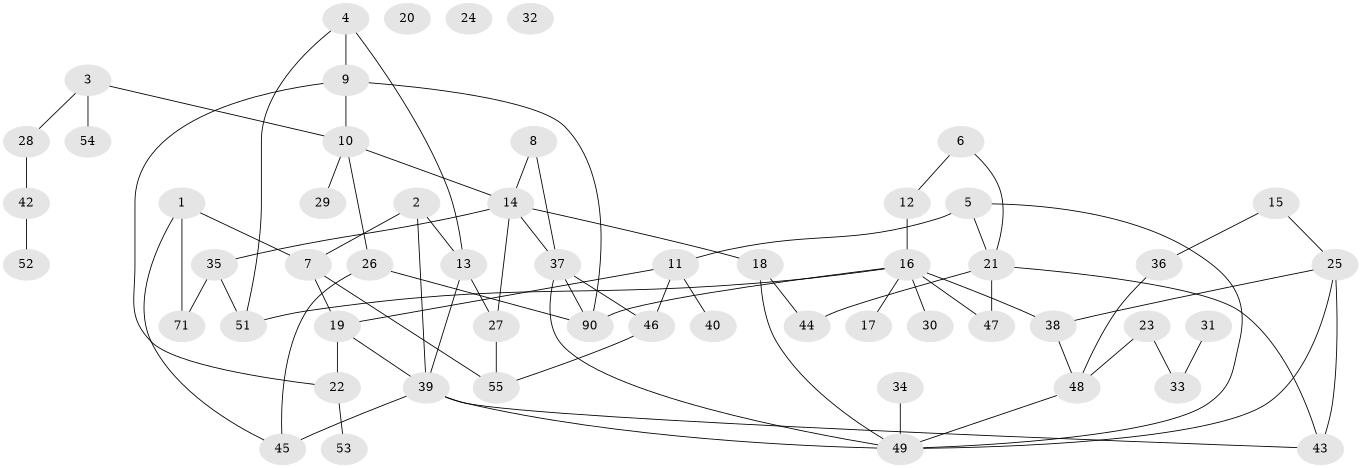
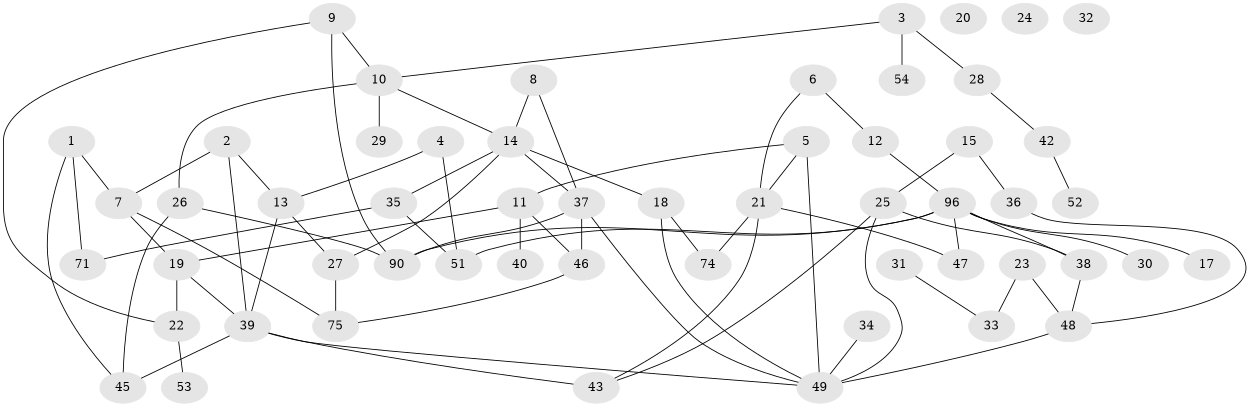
(346, 50) -> none
(907, 265) -> (952, 203)
(807, 326) -> (708, 265)
(496, 388) -> (336, 326)
